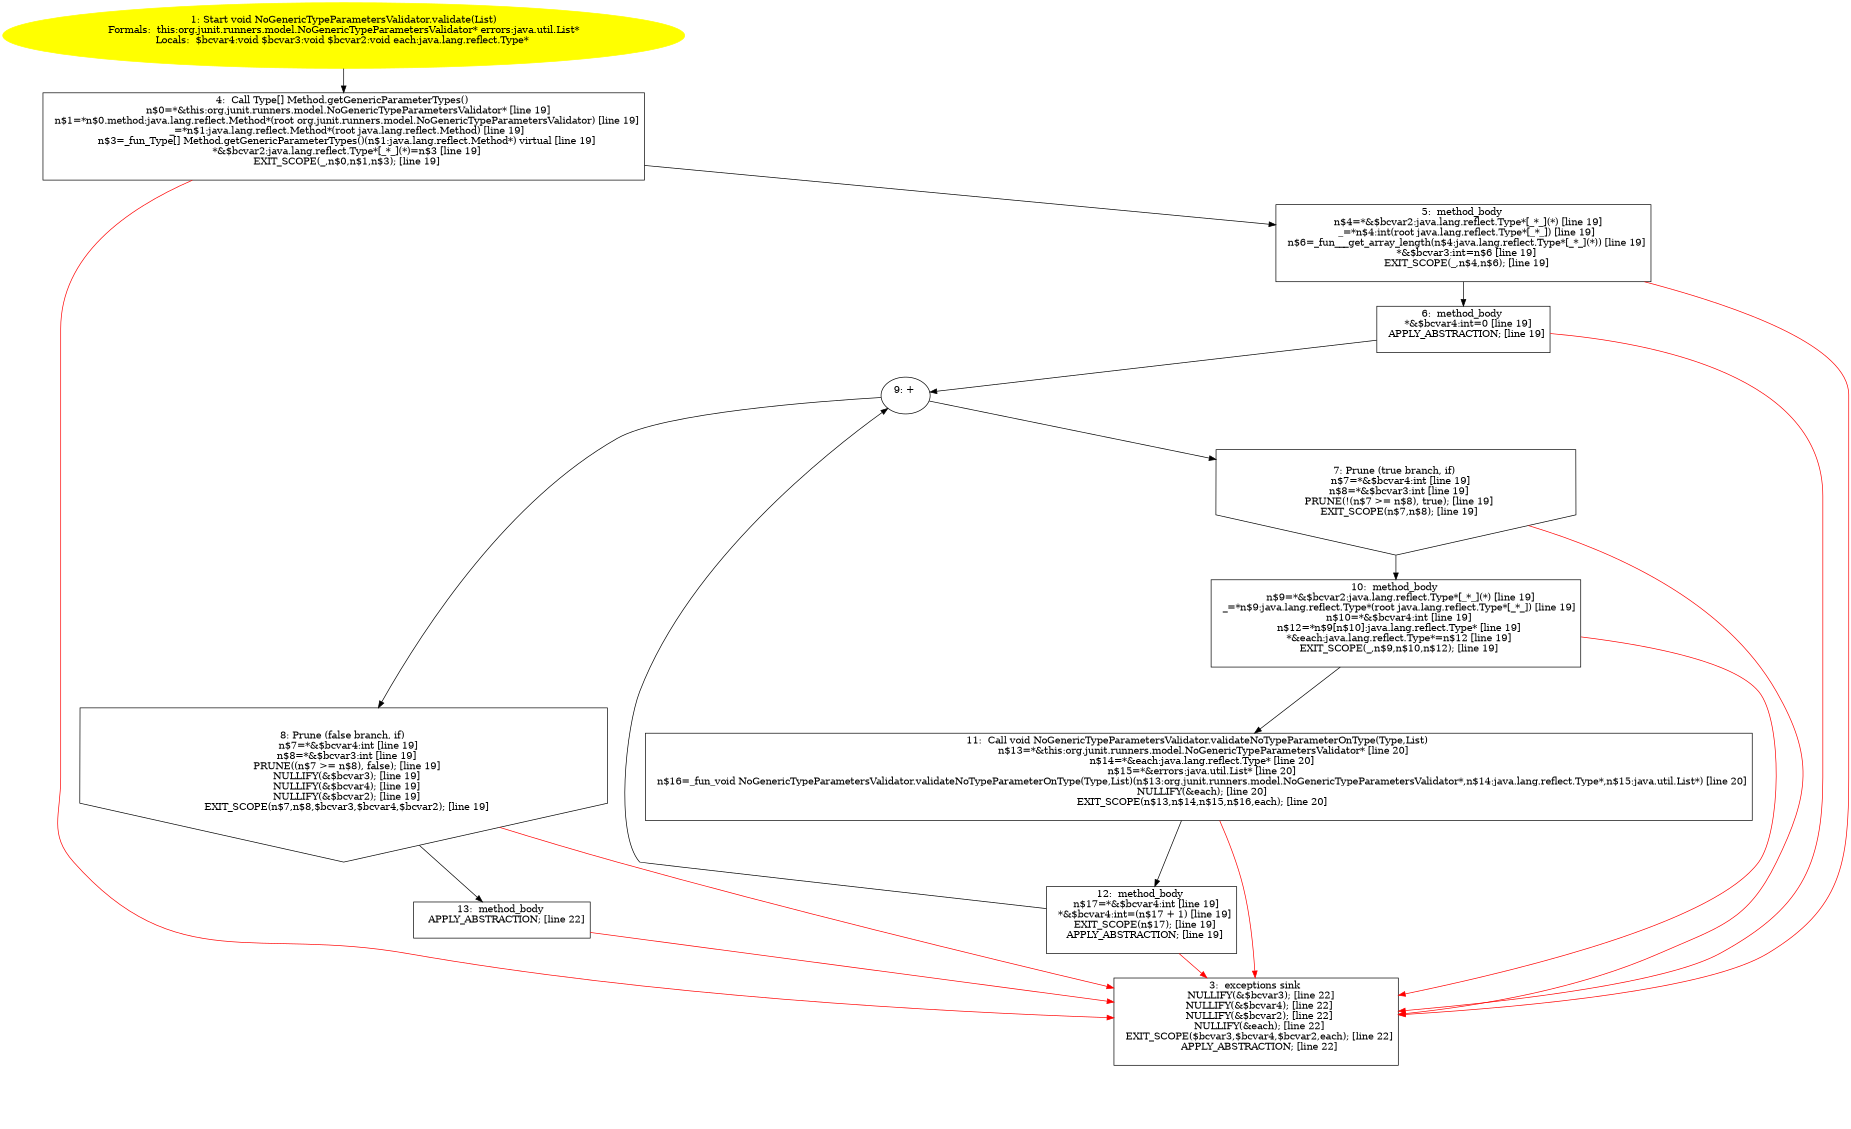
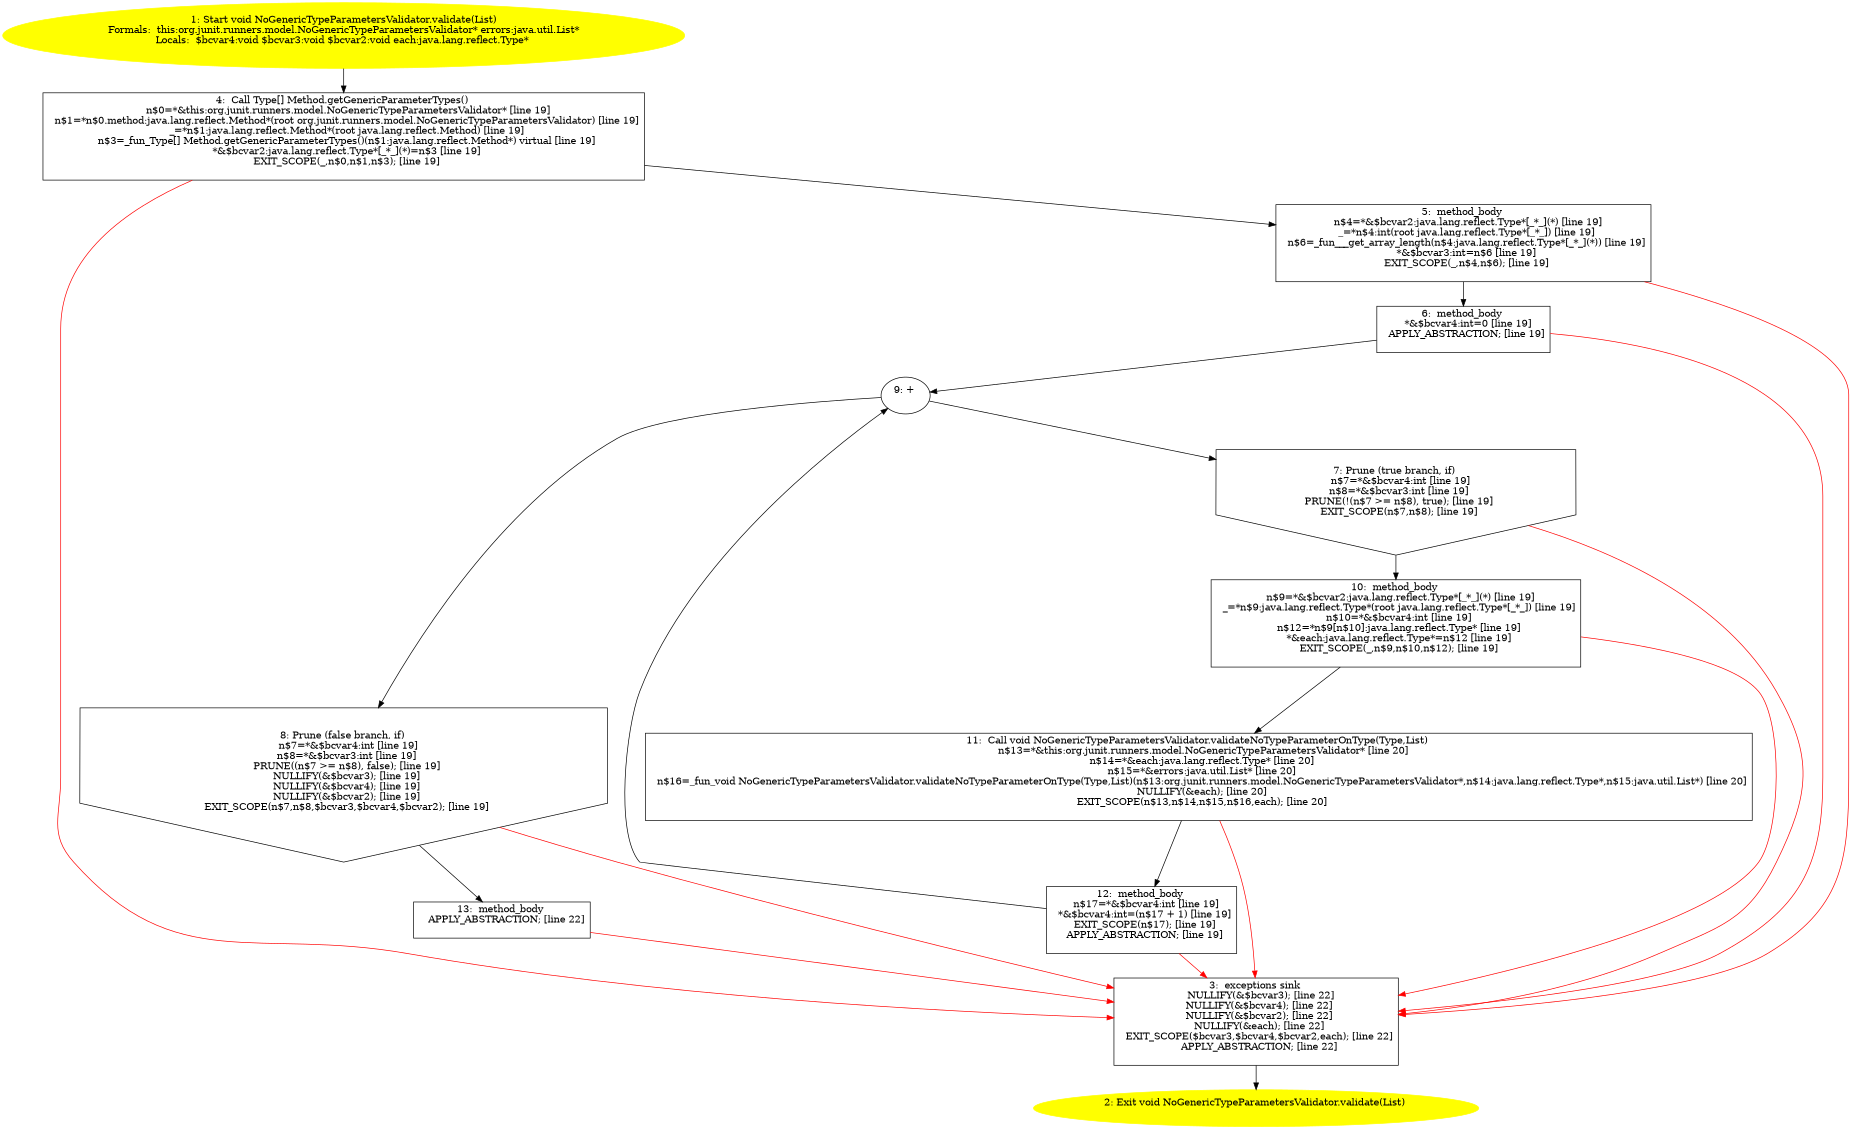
none -> (1256, 1108)
